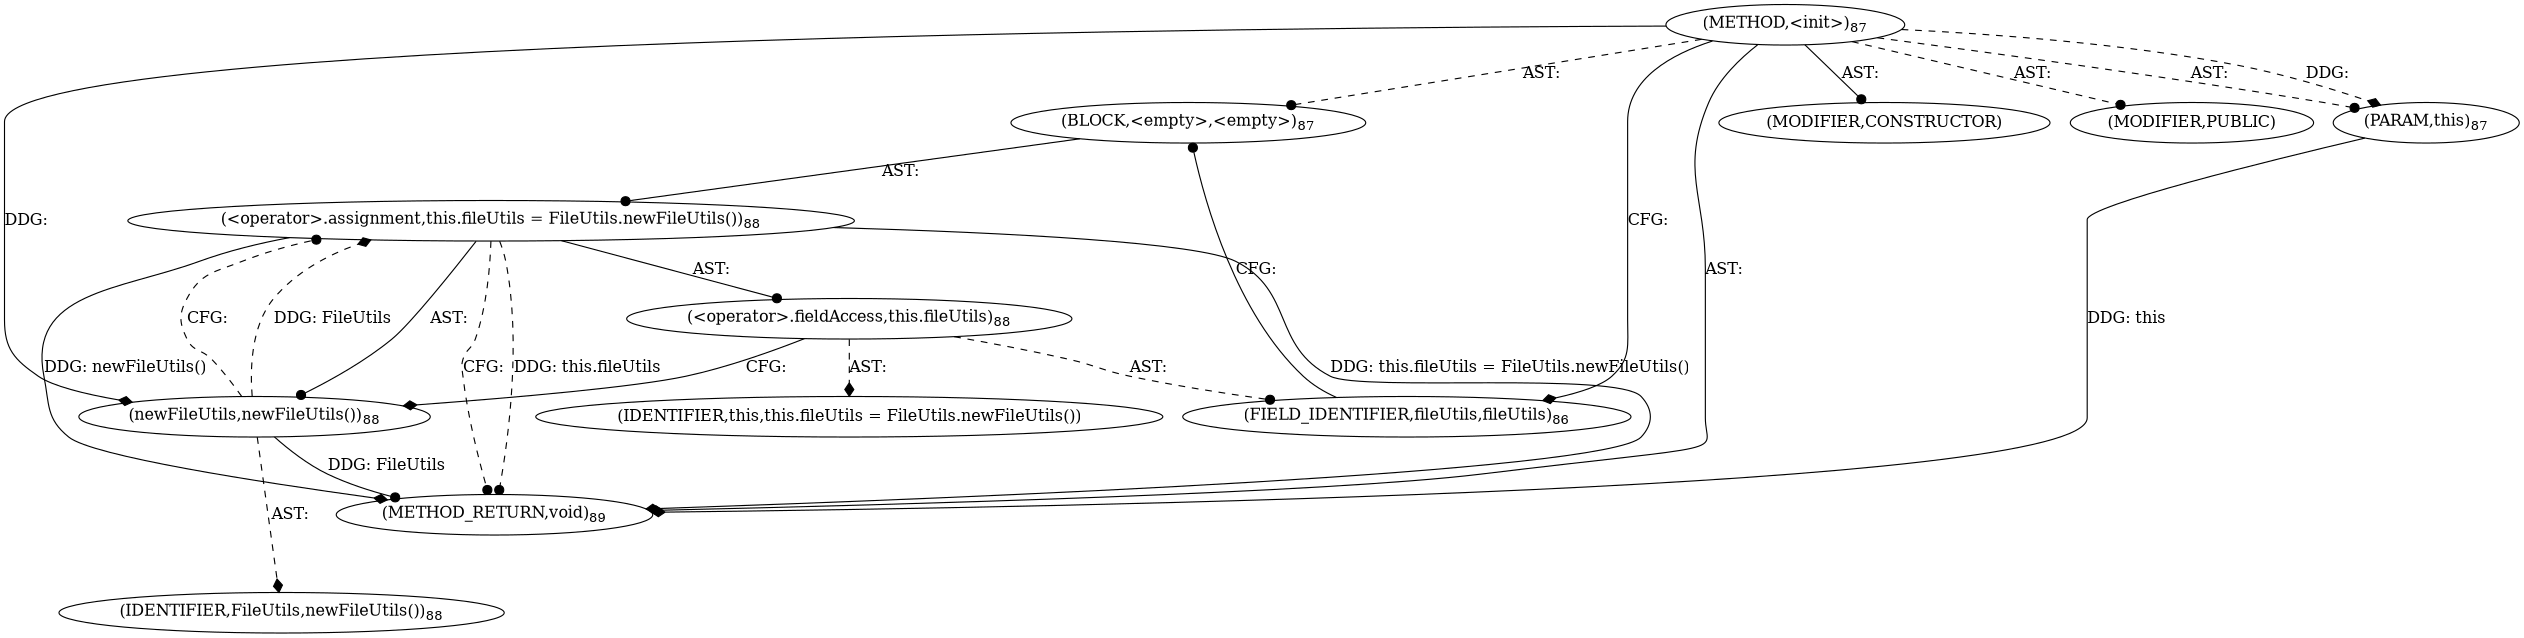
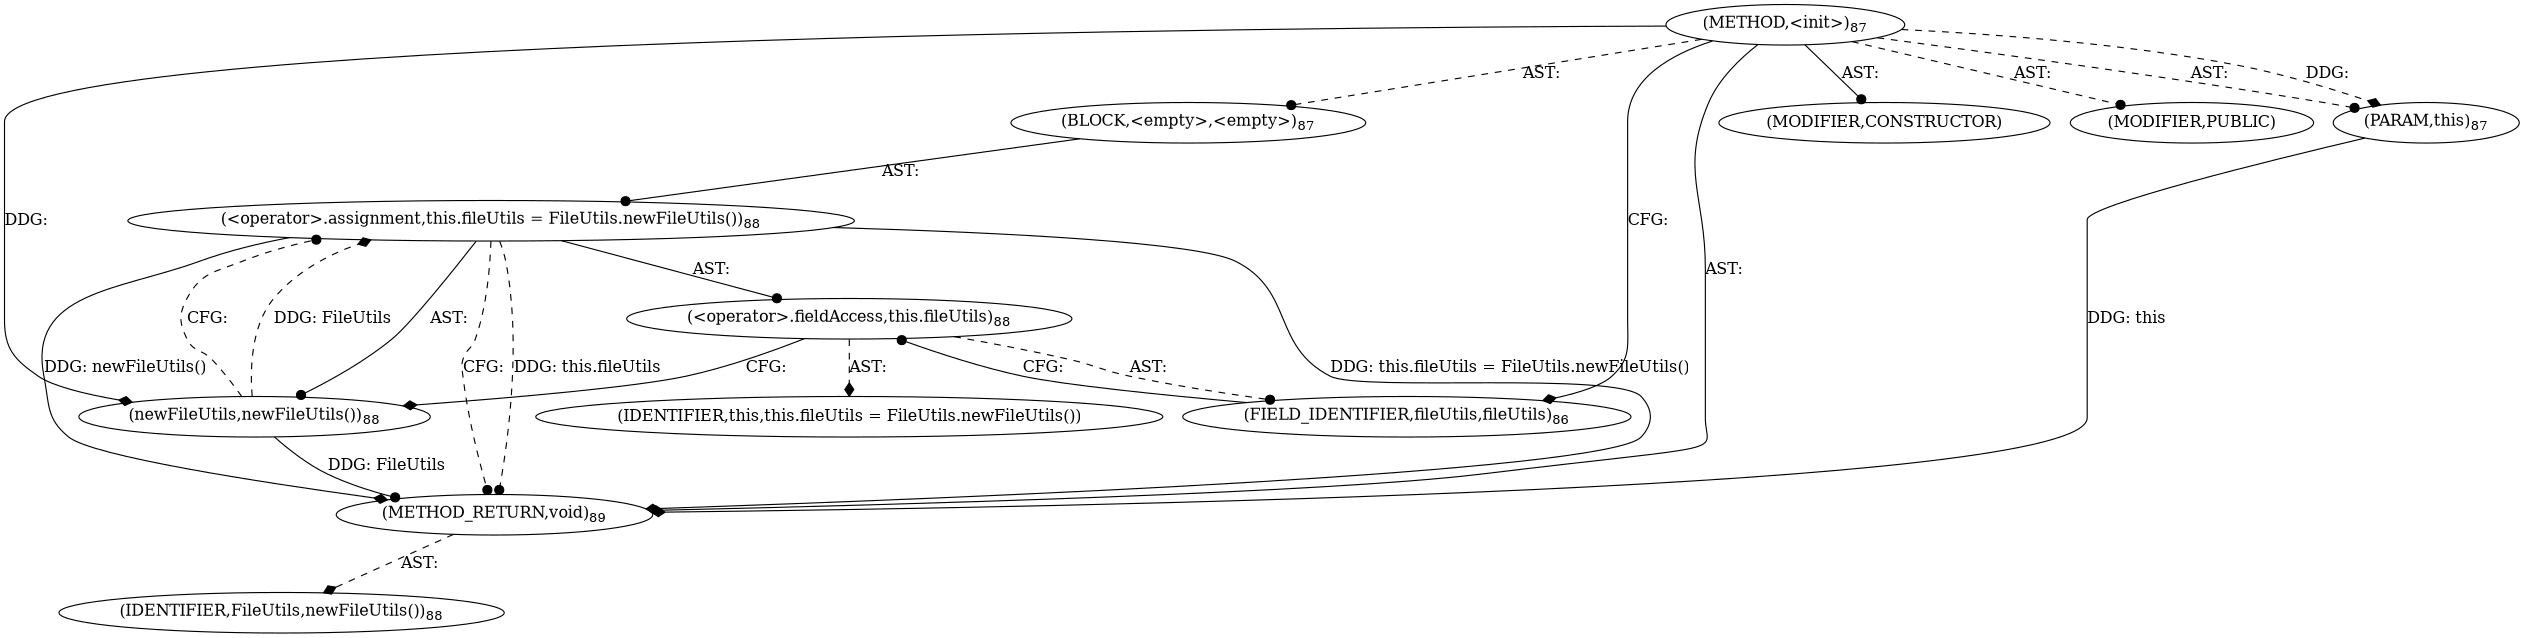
(1241, 290) -> (1074, 384)
(267, 508) -> (395, 561)
